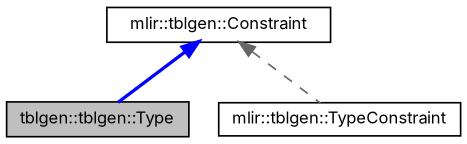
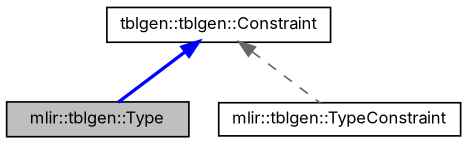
(219, 25) -> (219, 25)
(98, 119) -> (98, 119)
